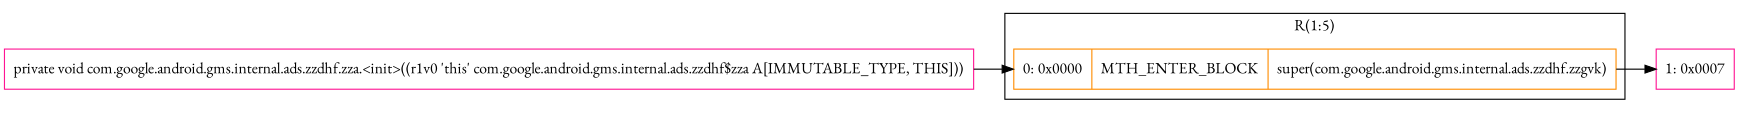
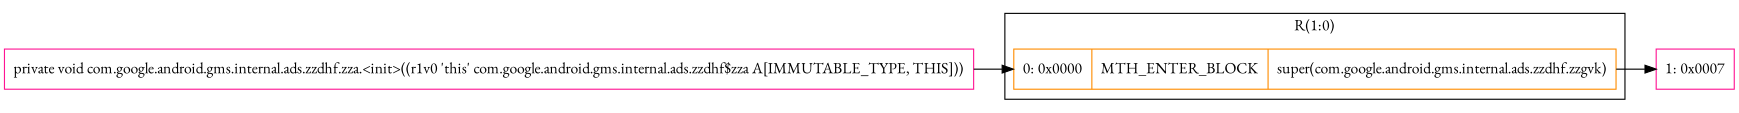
(1315, 26) -> (1315, 26)
